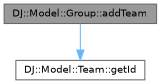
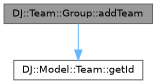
(80, 14) -> (78, 14)
